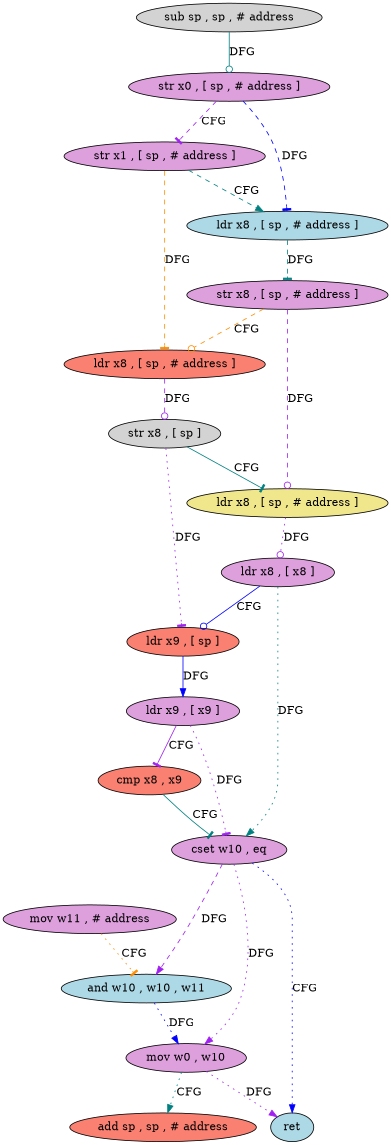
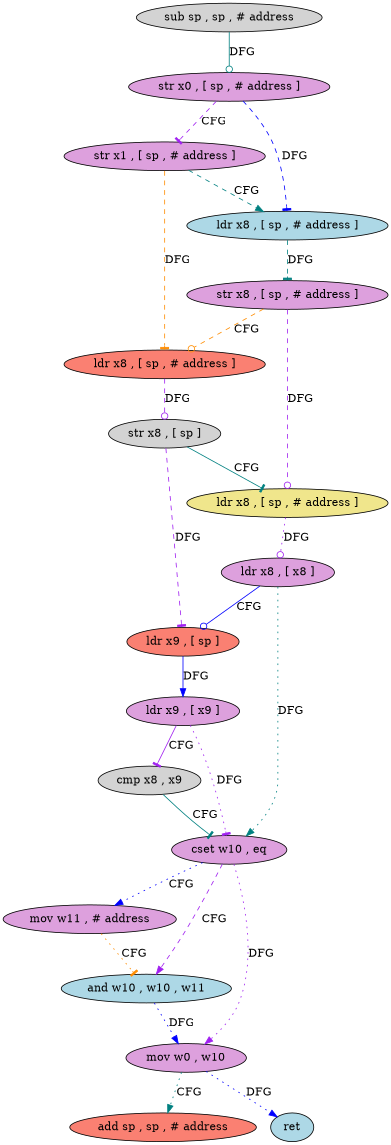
(174, 536) -> (174, 536)
(150, 780) -> (150, 780)
(214, 919) -> (214, 919)
(292, 976) -> (162, 882)
(238, 1092) -> (238, 1092)
